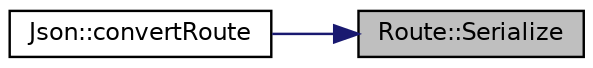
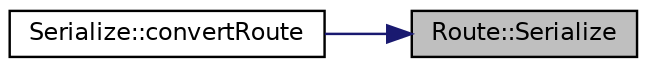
(140, 34) -> (167, 34)
